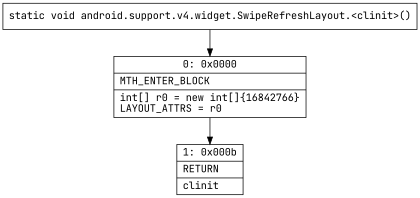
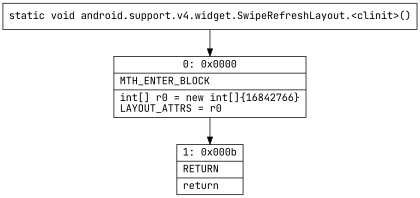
(201, 186) -> (201, 186)
